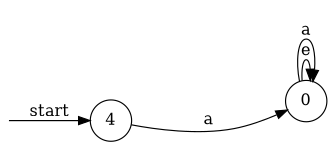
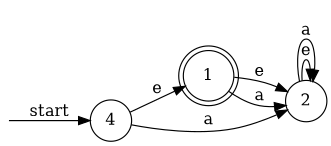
none -> (209, 76)
(306, 101) -> (306, 101)
